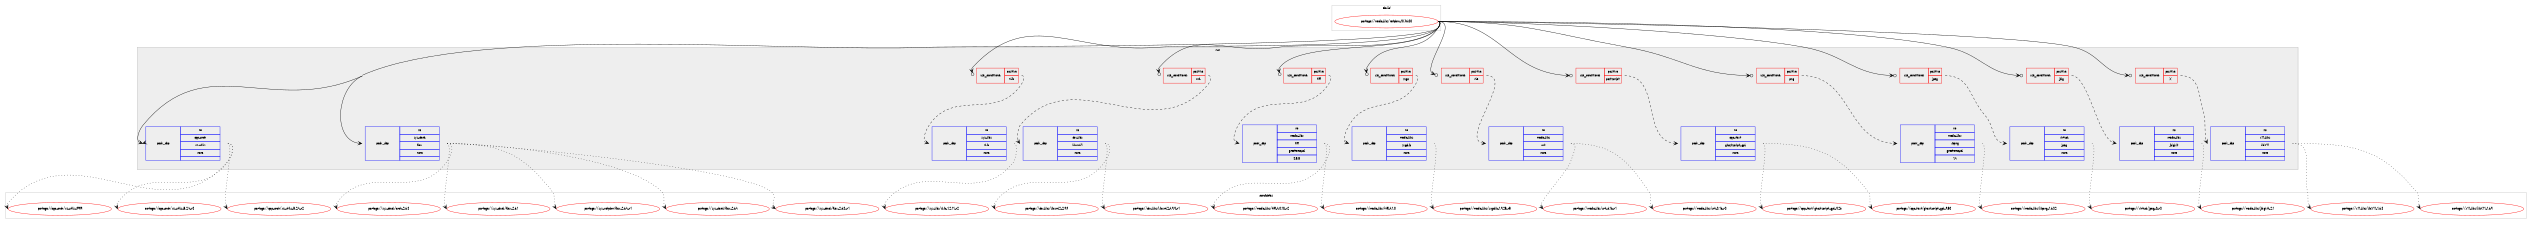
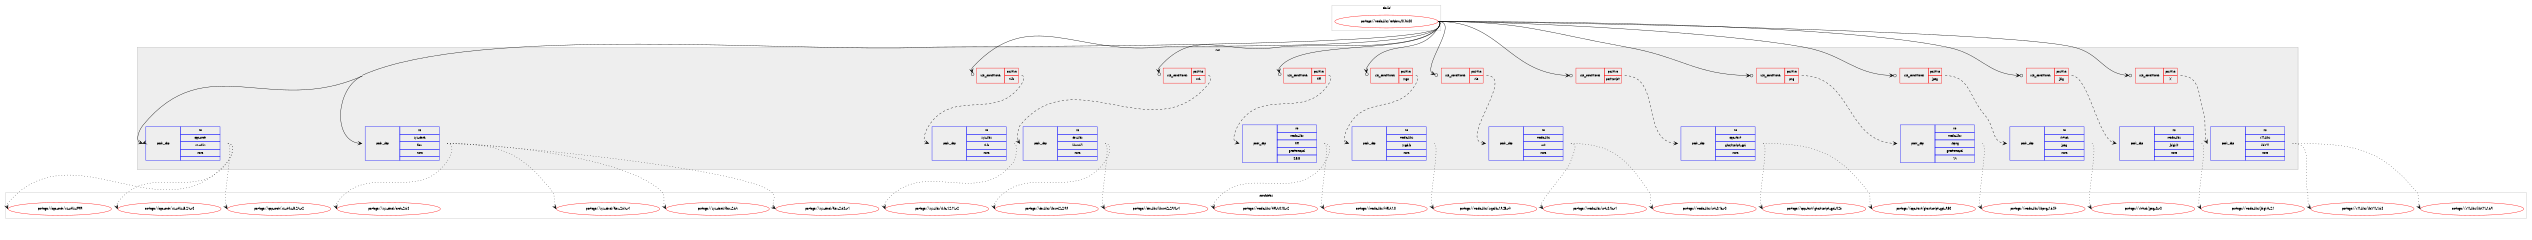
(498, 209) -> none
(608, 209) -> (608, 209)
(1156, 209) -> (1156, 209)
(1485, 209) -> (1485, 209)
(1595, 209) -> (1595, 209)
(2034, 209) -> (2034, 209)
